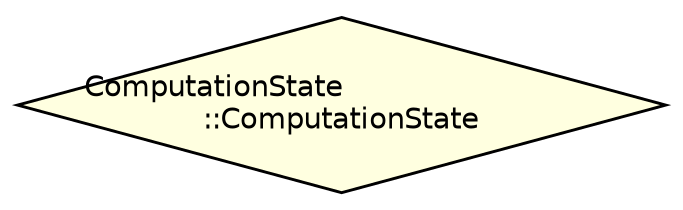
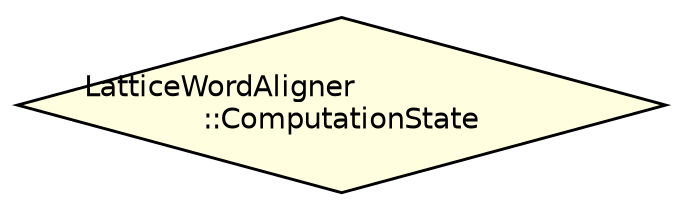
(342, 105) -> (342, 105)
